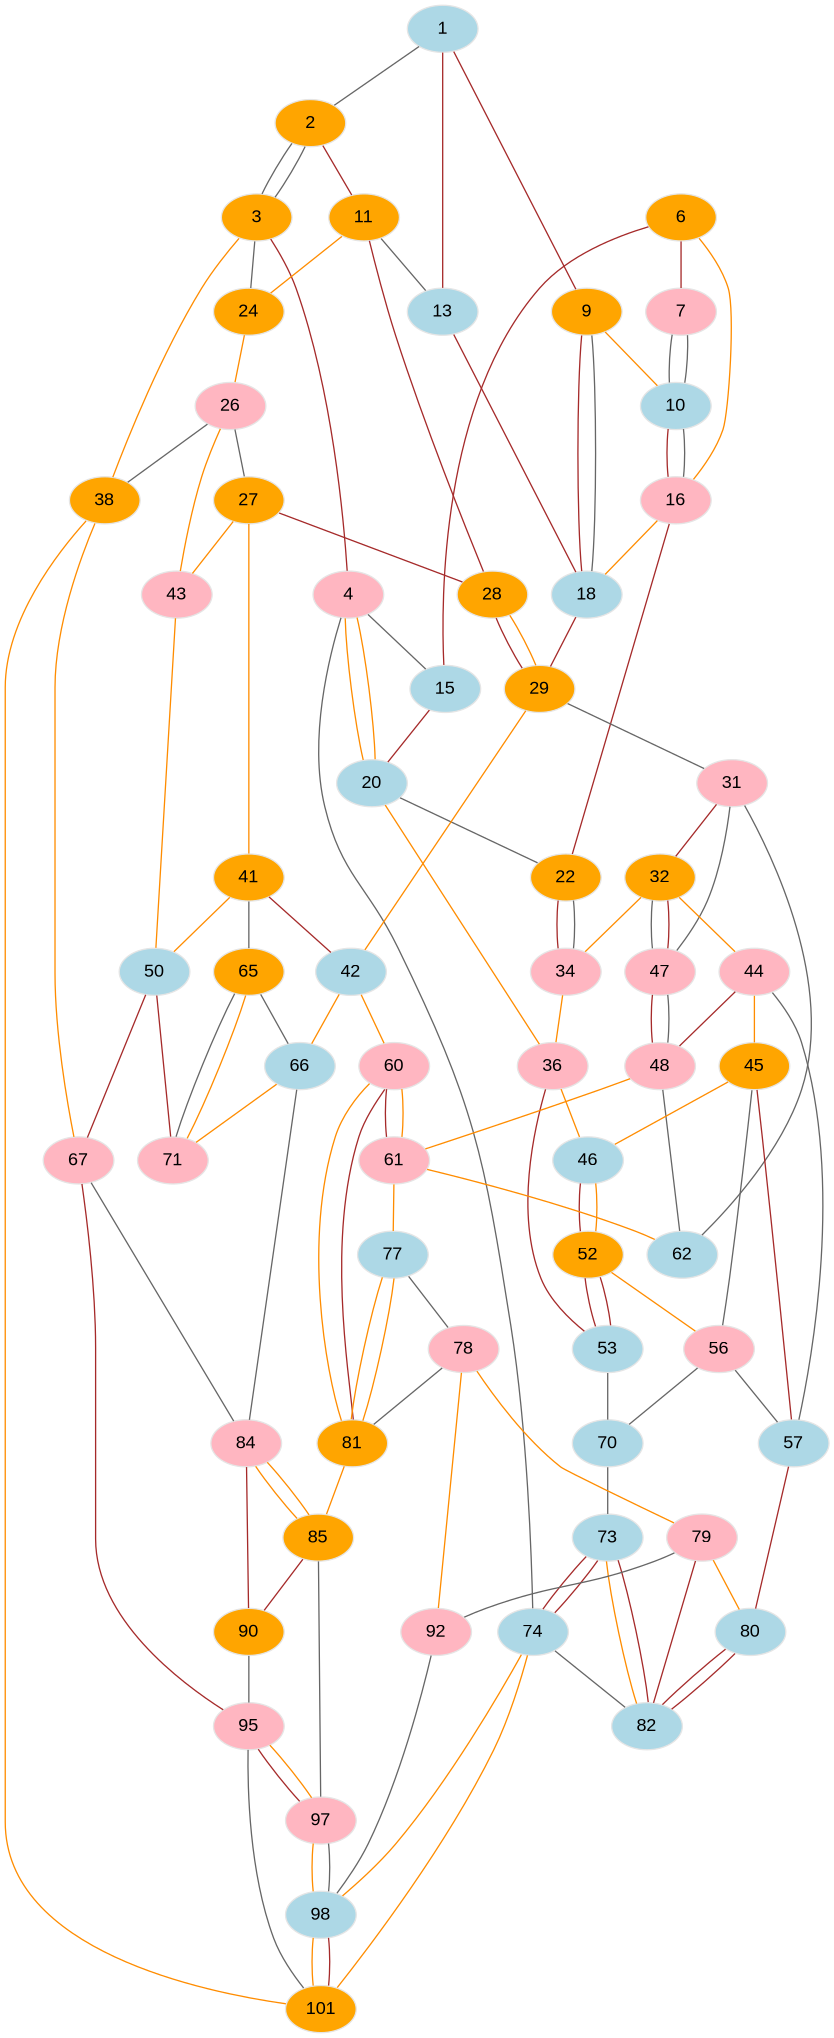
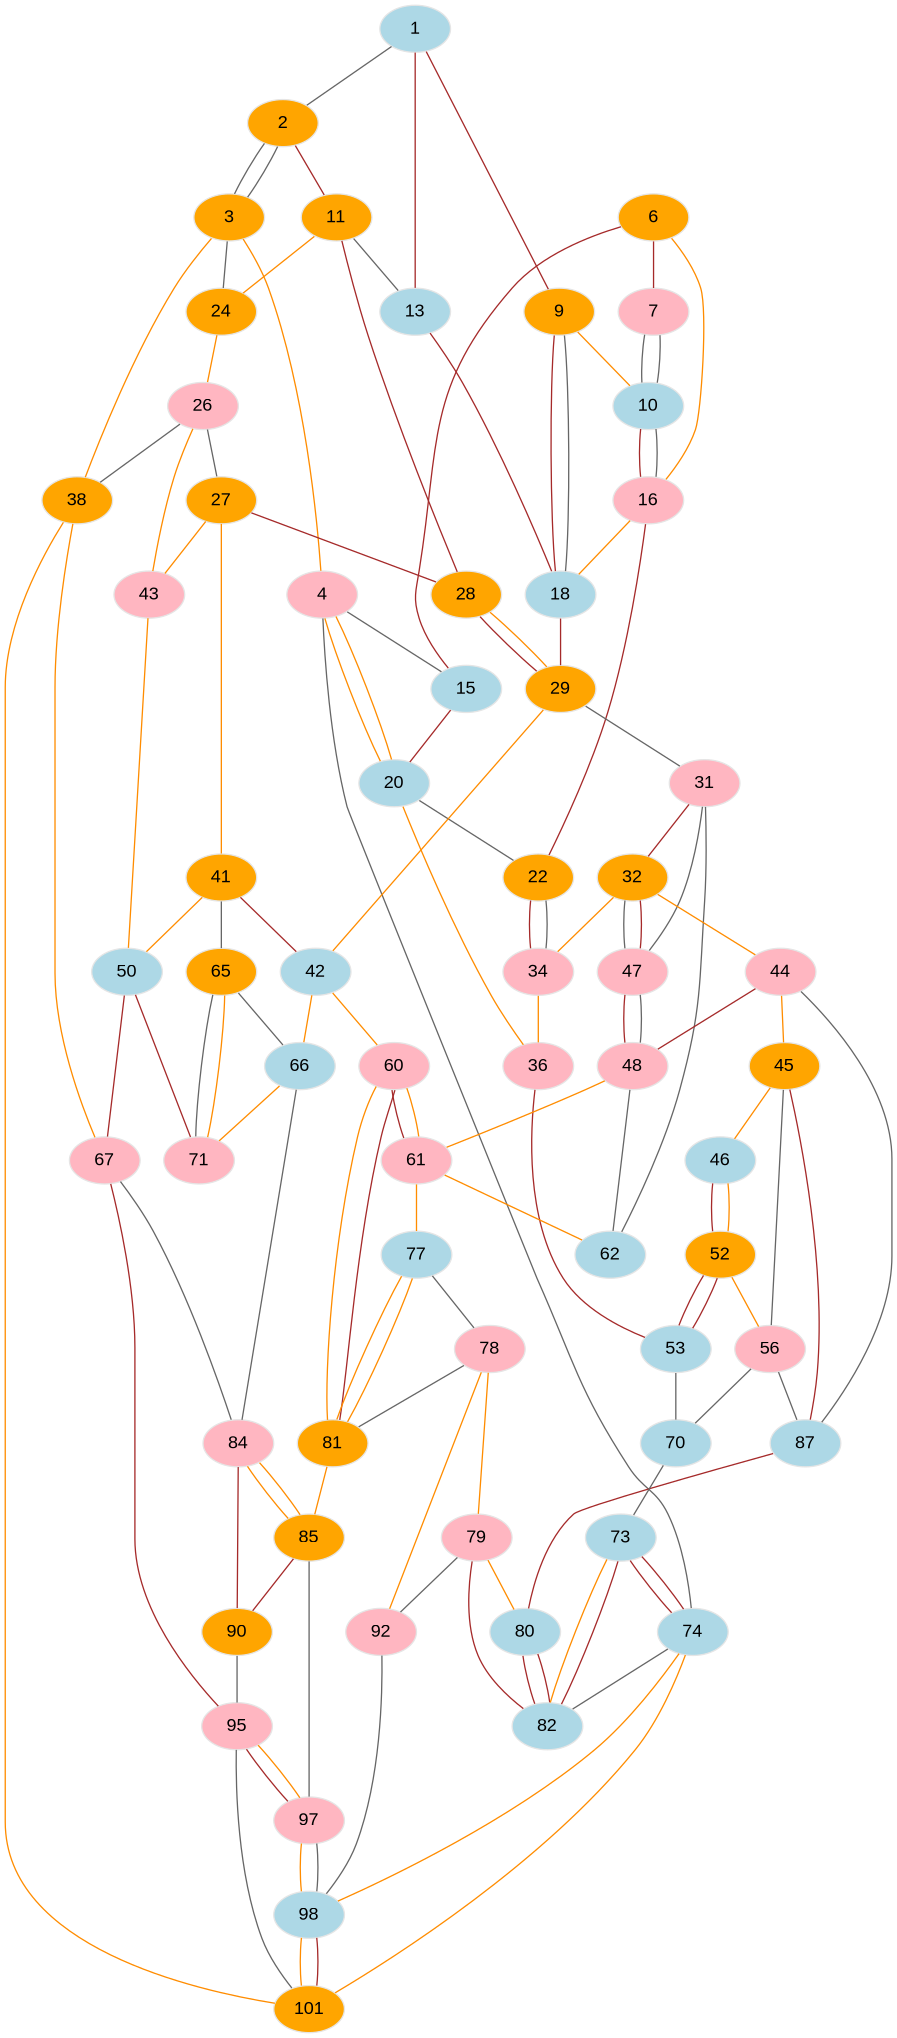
(326, 401) -> (298, 401)
(570, 1113) -> none
(794, 1443) -> (805, 1443)
